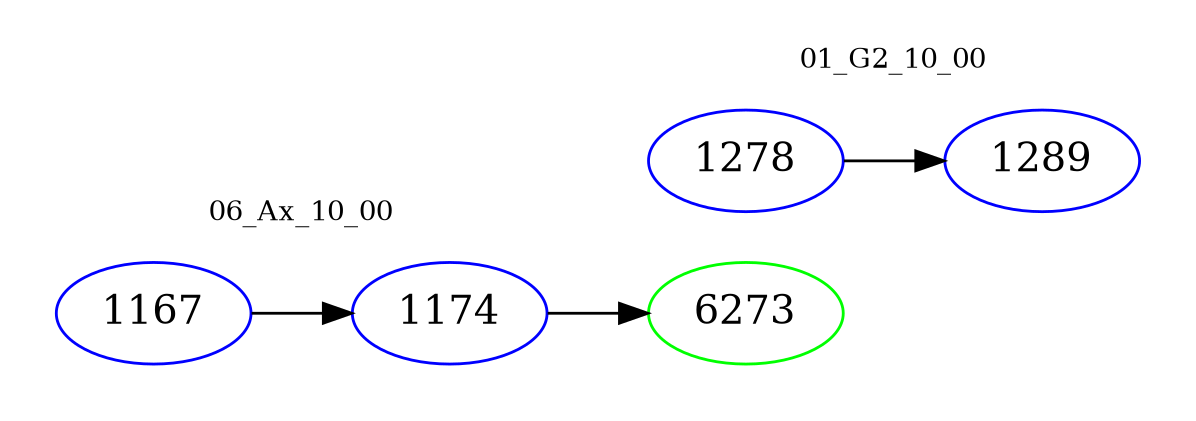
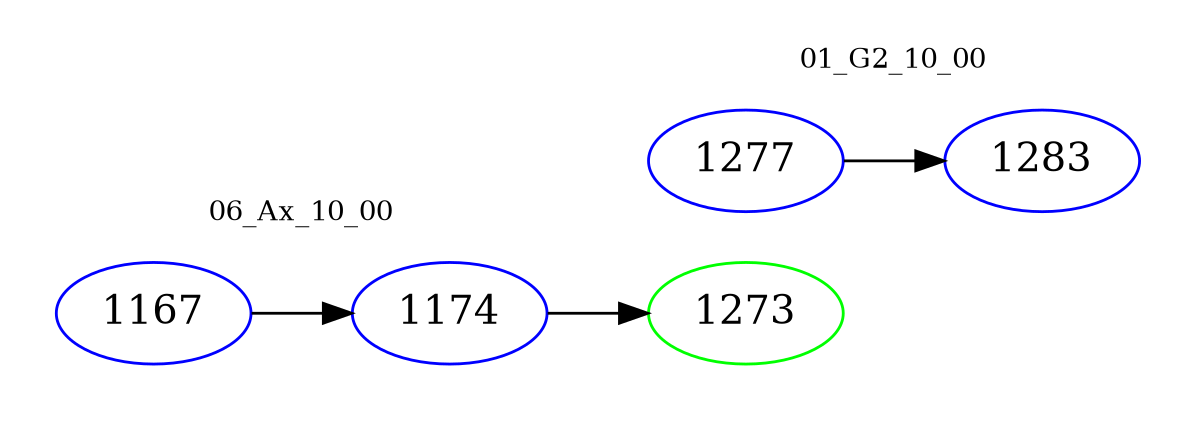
(746, 161) -> (746, 161)
(1042, 161) -> (1042, 161)
(746, 313) -> (746, 313)
